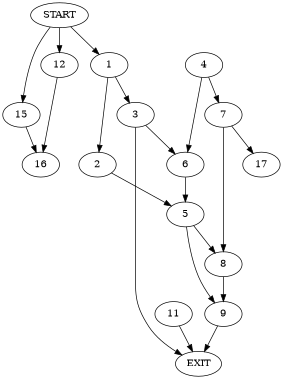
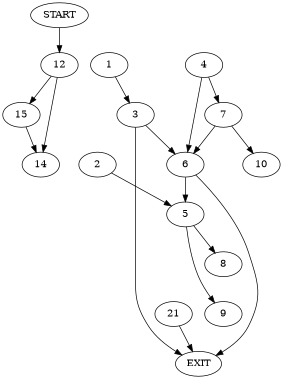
(82, 38) -> none
(32, 59) -> (43, 87)
(104, 111) -> none
(41, 165) -> (41, 165)
(261, 165) -> (261, 165)
(223, 186) -> (207, 137)
(223, 286) -> none
(174, 314) -> (174, 314)
(213, 336) -> (252, 262)
